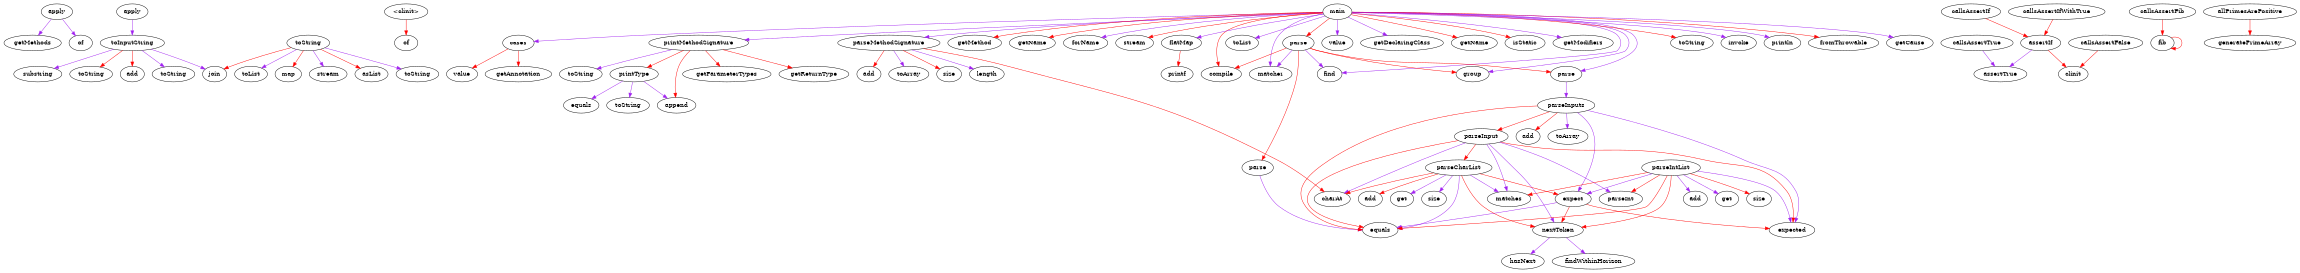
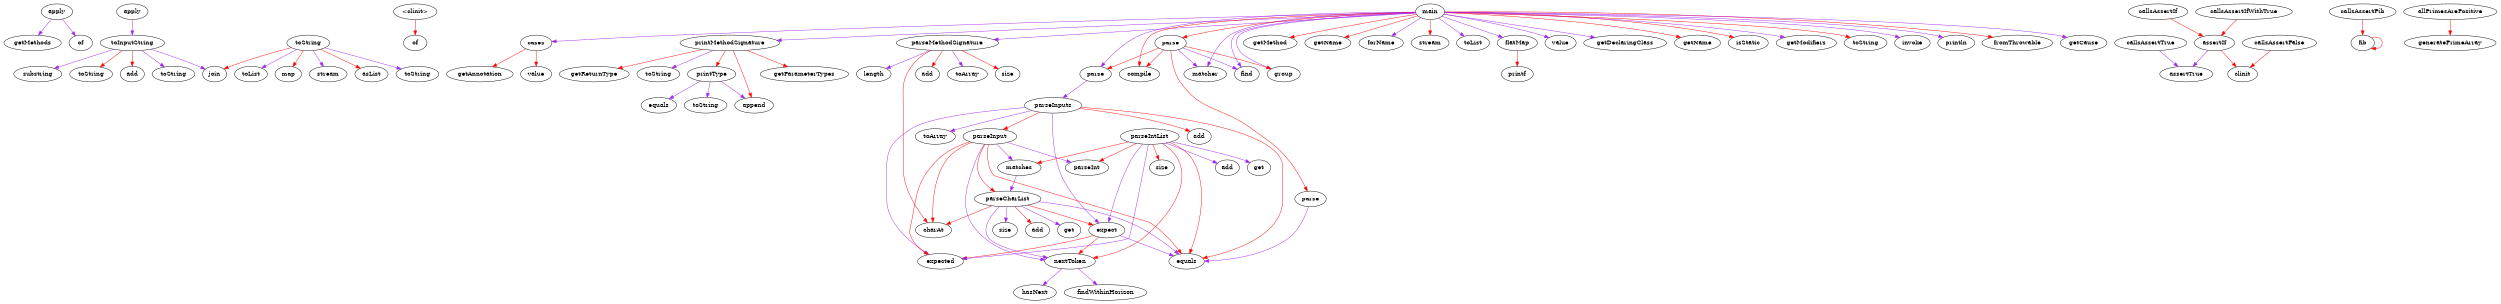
(1406, 166) -> (940, 173)
(1482, 182) -> (1015, 179)
(1489, 210) -> (1007, 248)
